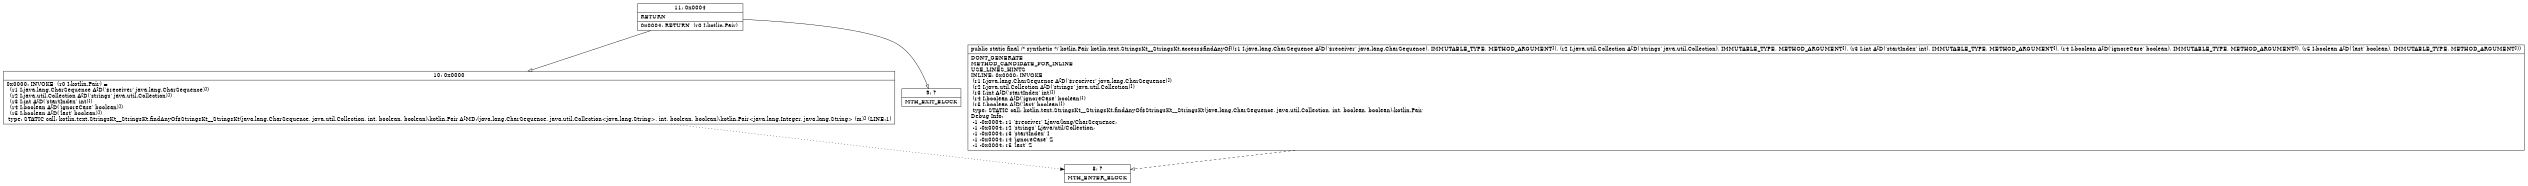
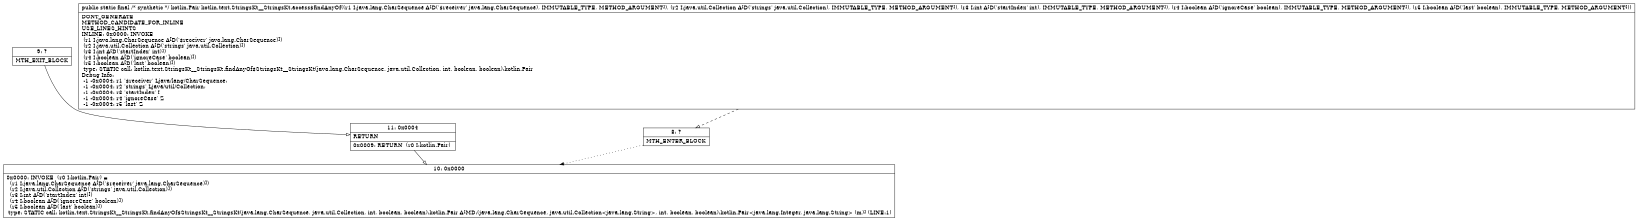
(690, 26) -> (403, 146)
(847, 30) -> (183, 125)
(866, 147) -> (603, 154)
